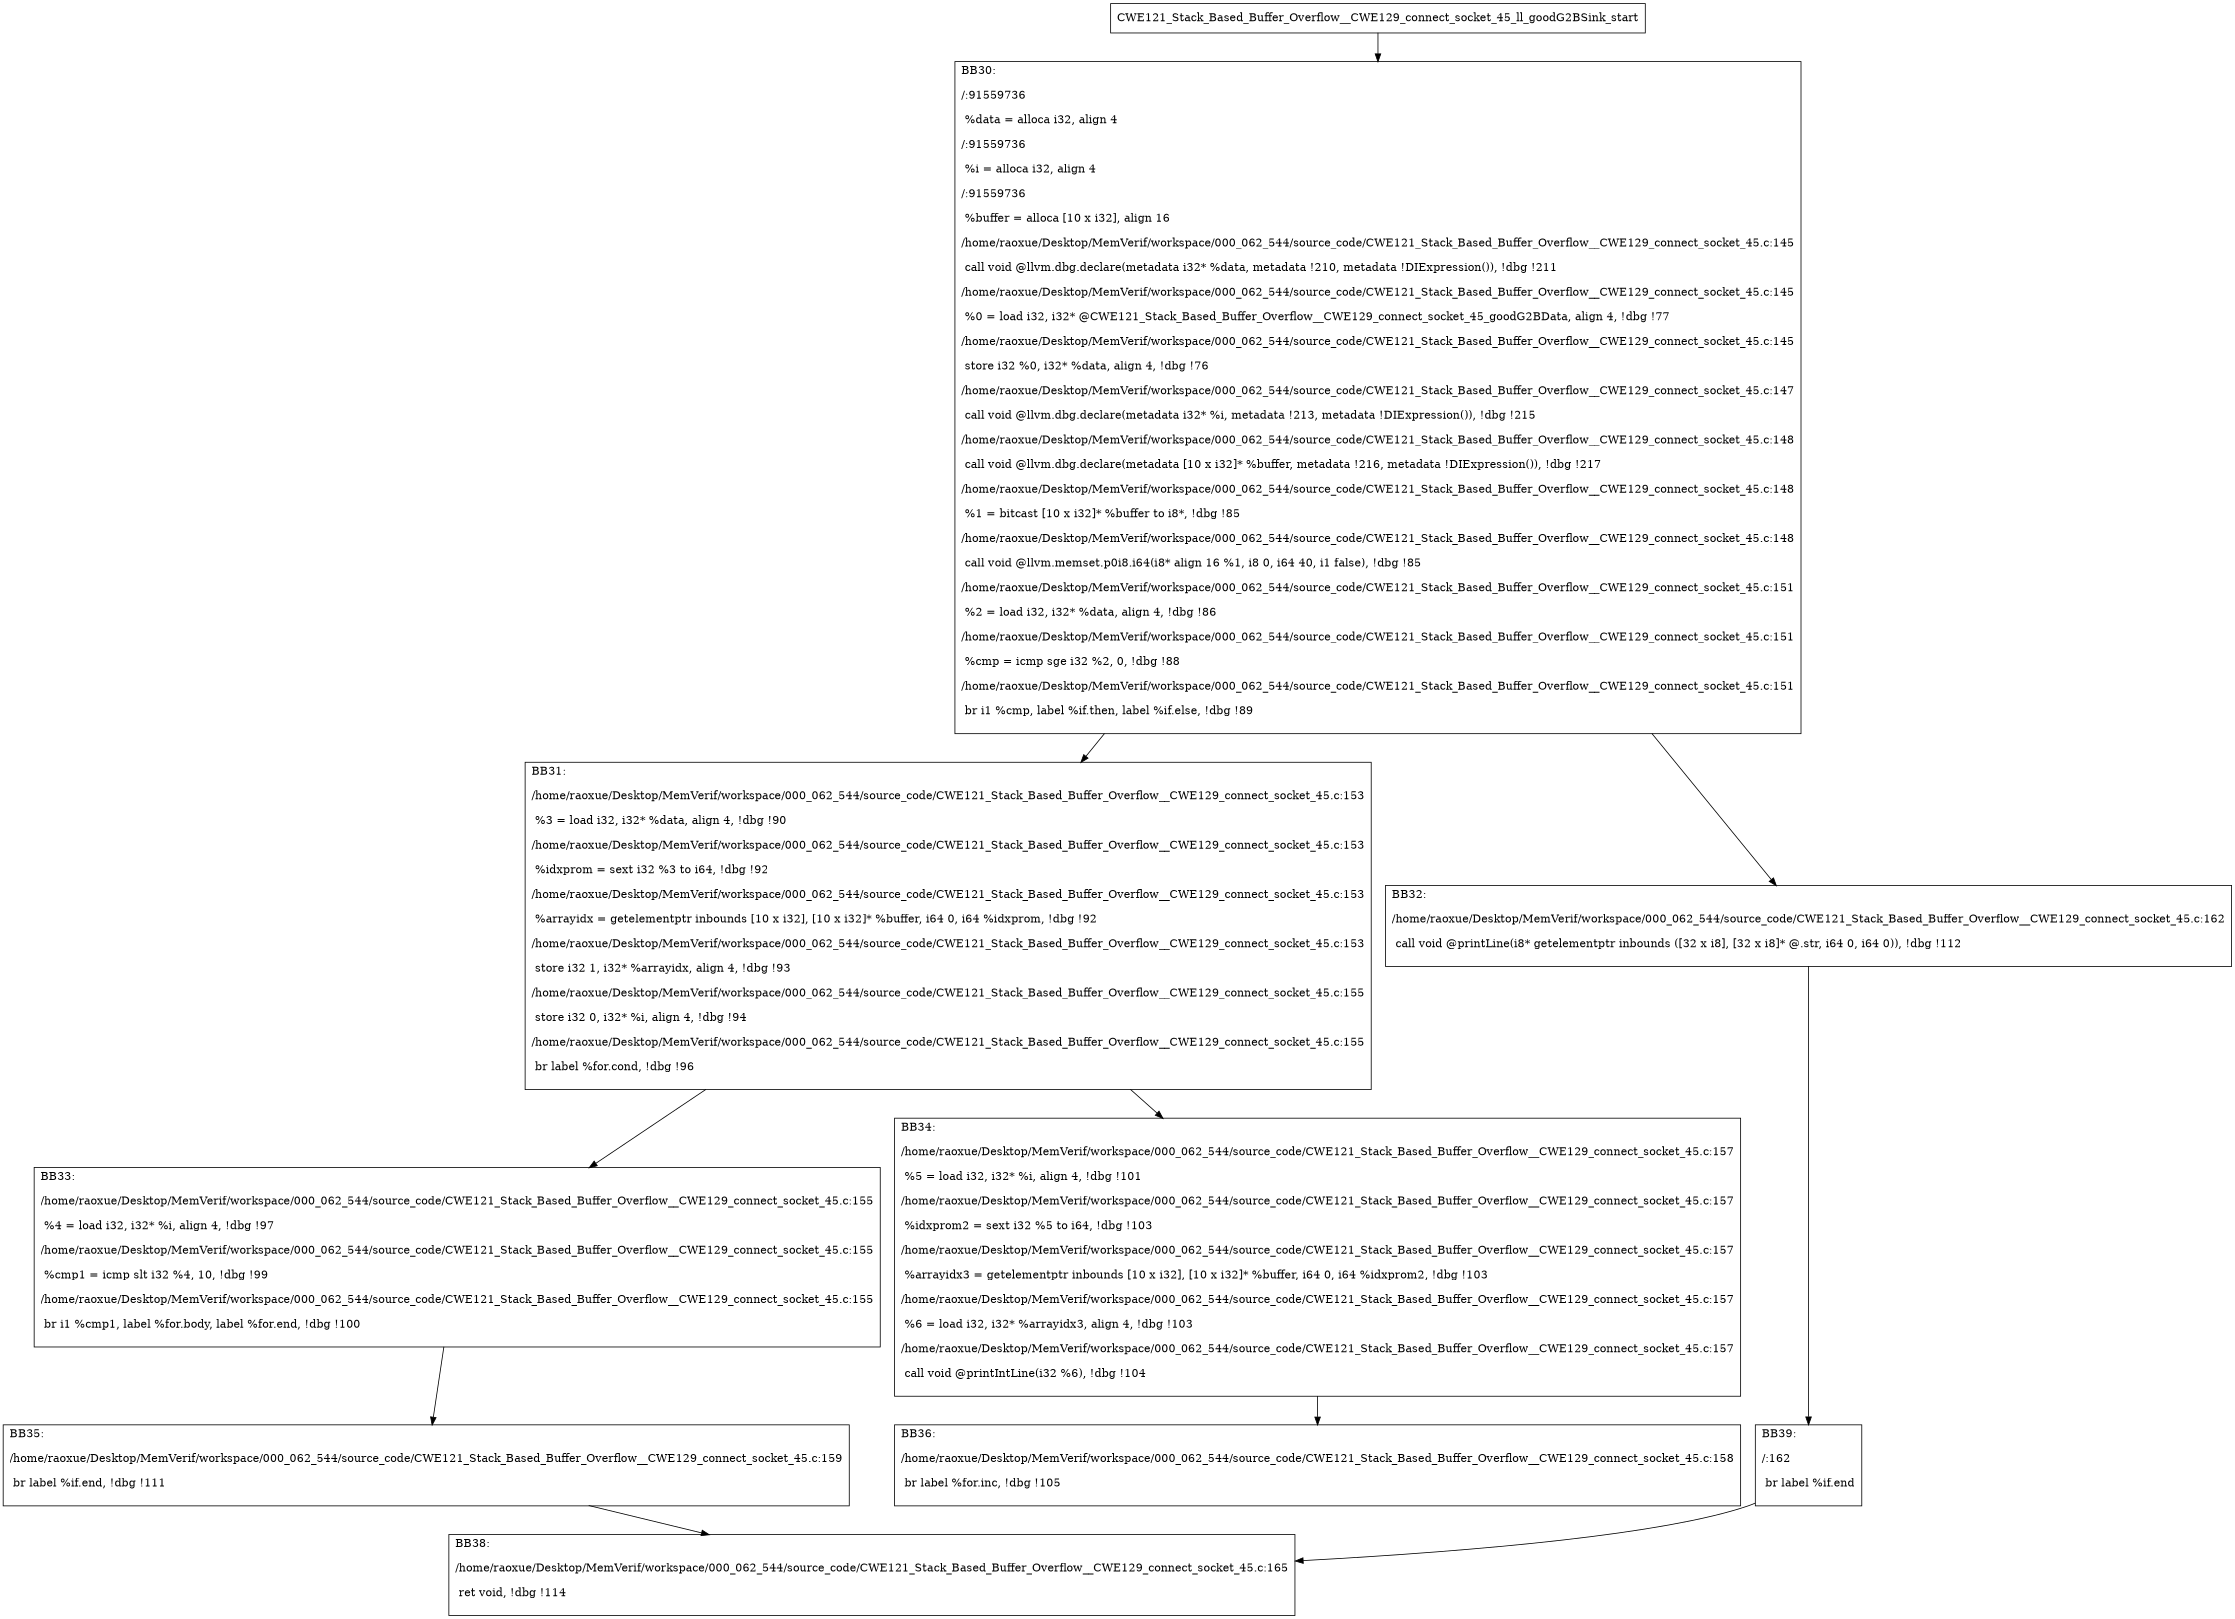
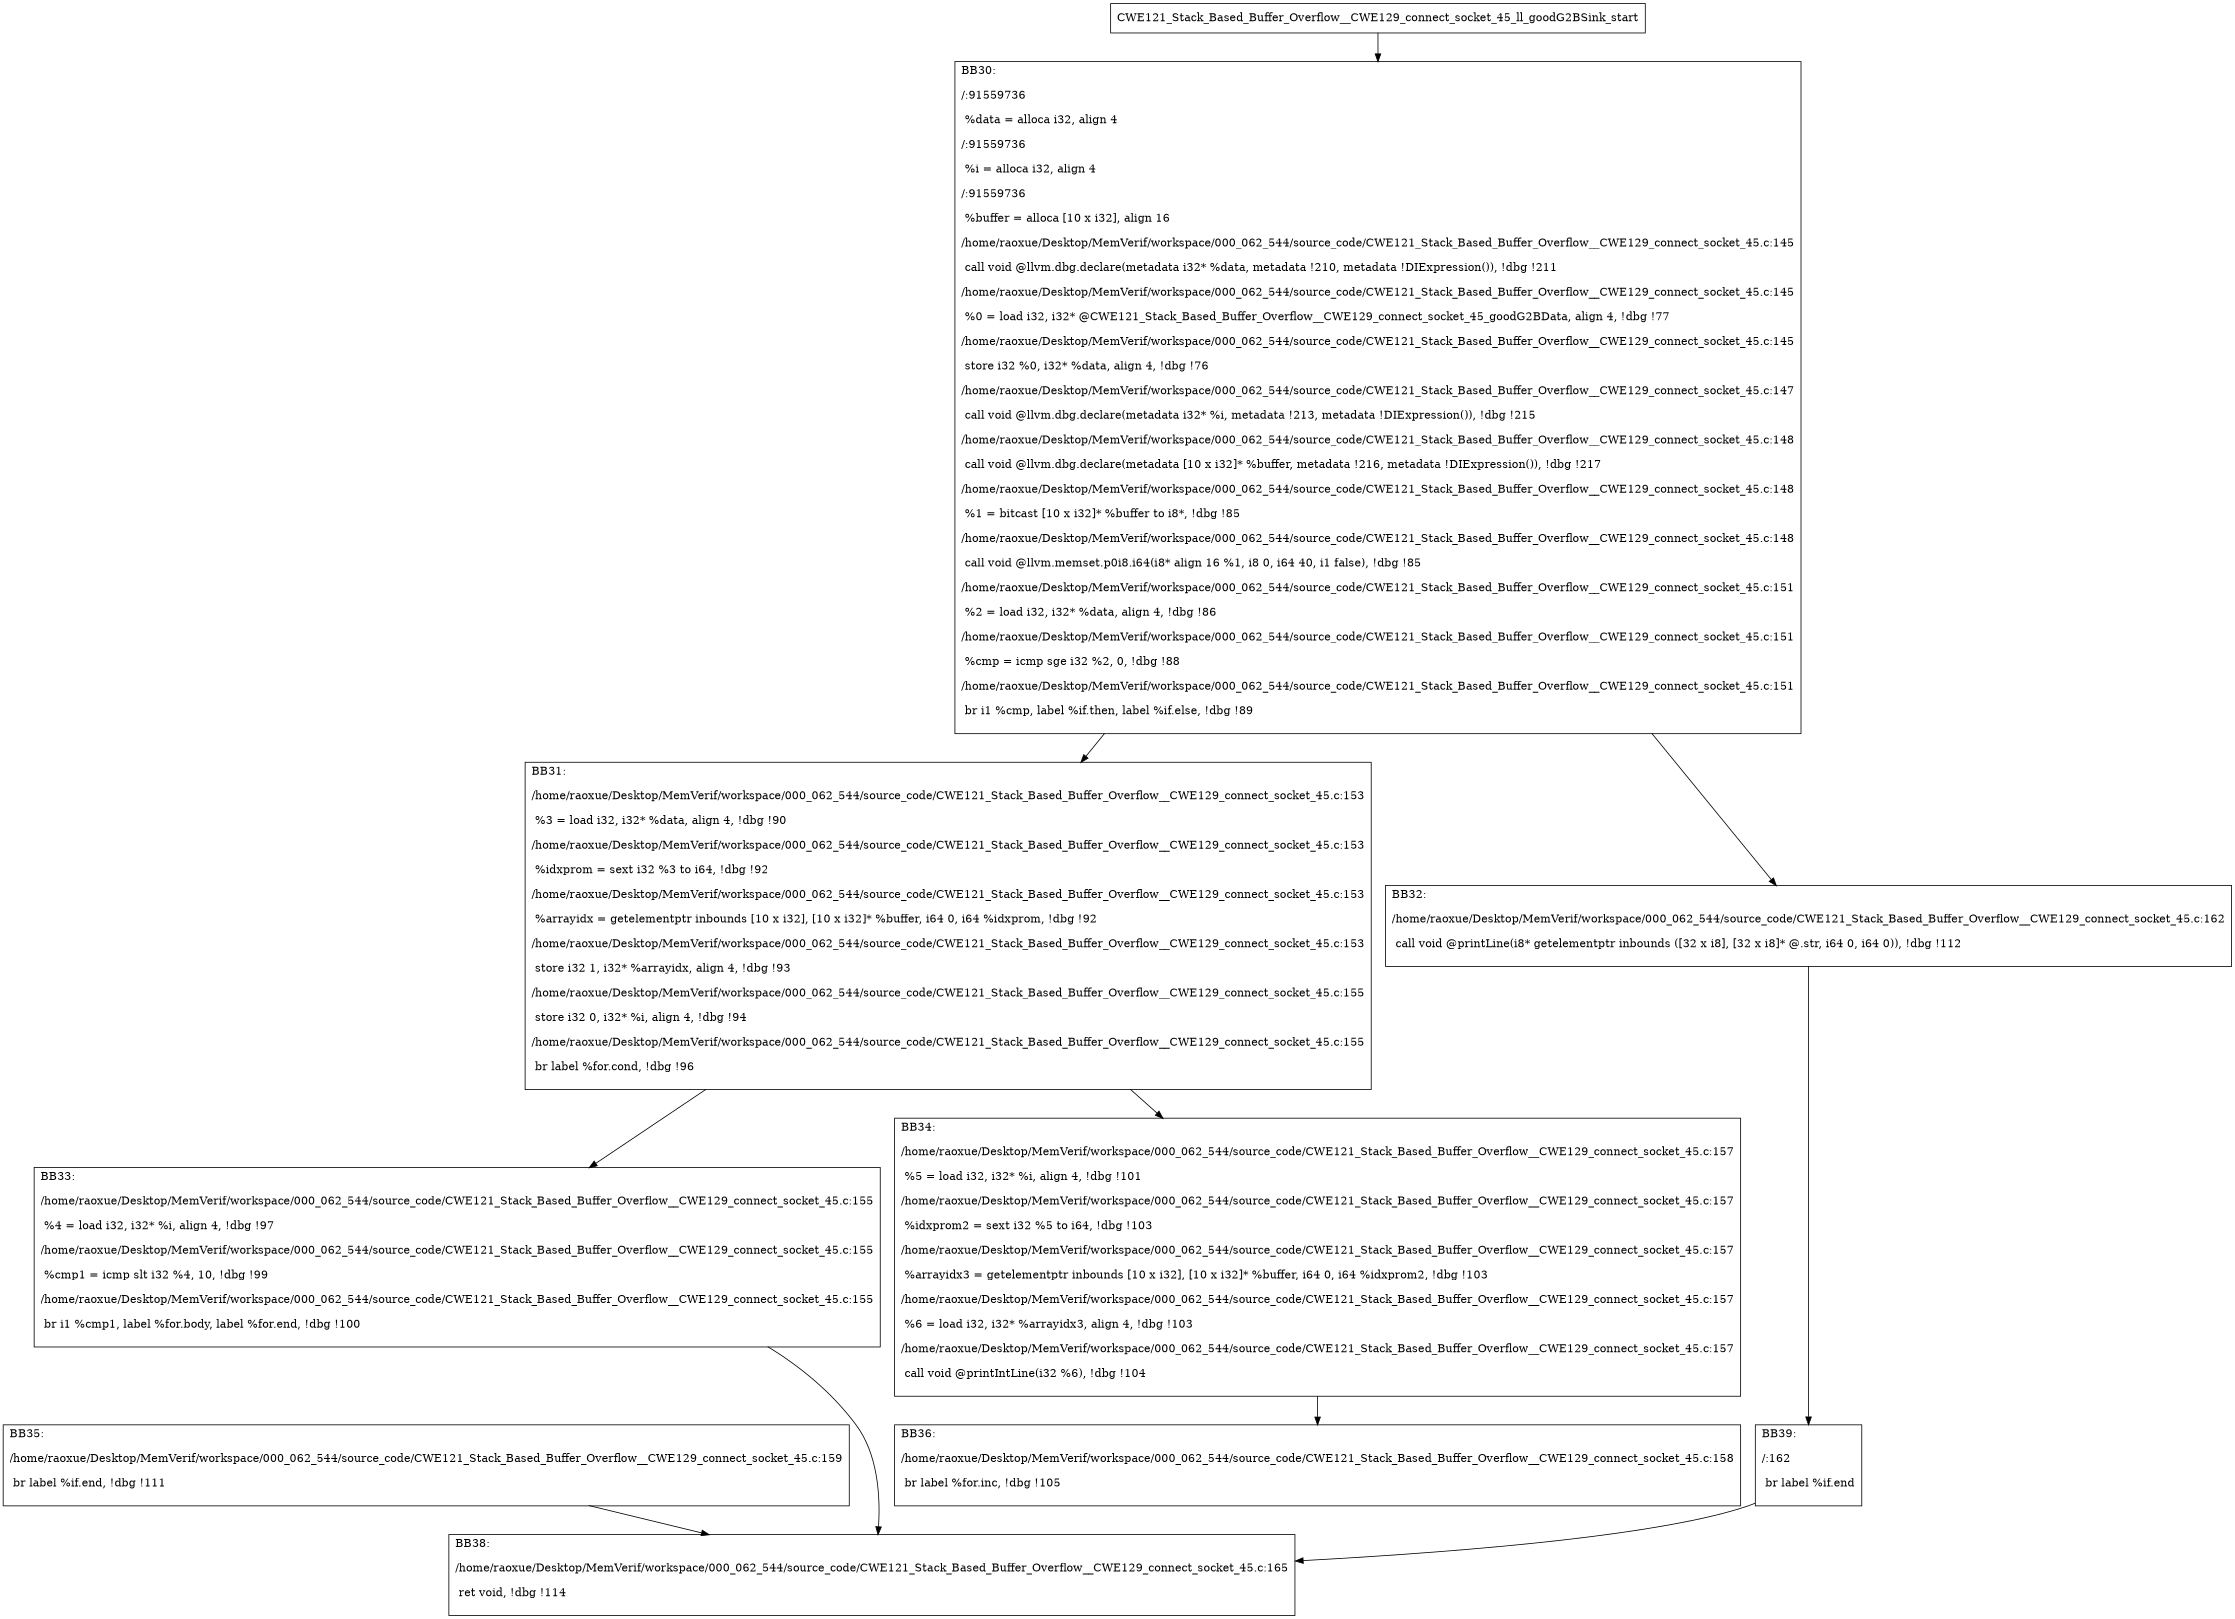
(439, 1382) -> (852, 1420)
